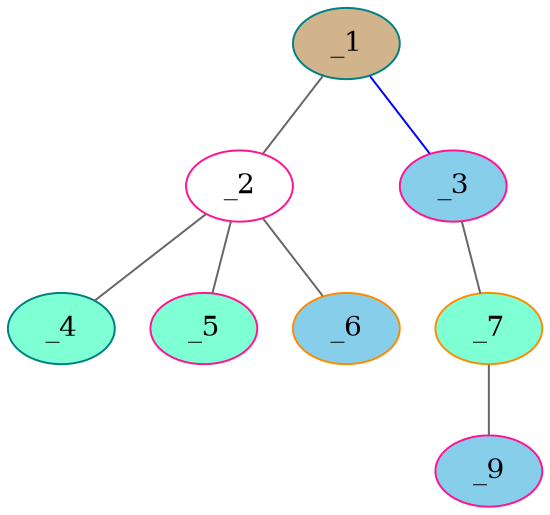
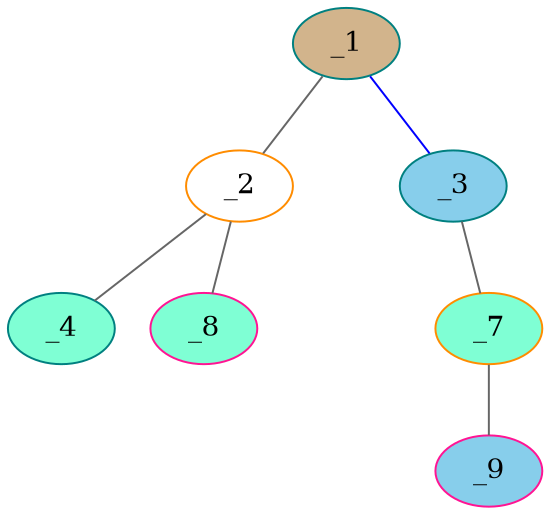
(239, 186) -> (239, 186)
(453, 186) -> (453, 186)
(204, 329) -> (204, 329)
(346, 329) -> none
